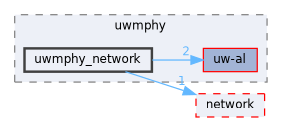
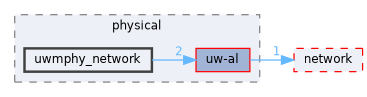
(141, 26) -> (137, 26)
(155, 81) -> (267, 60)
